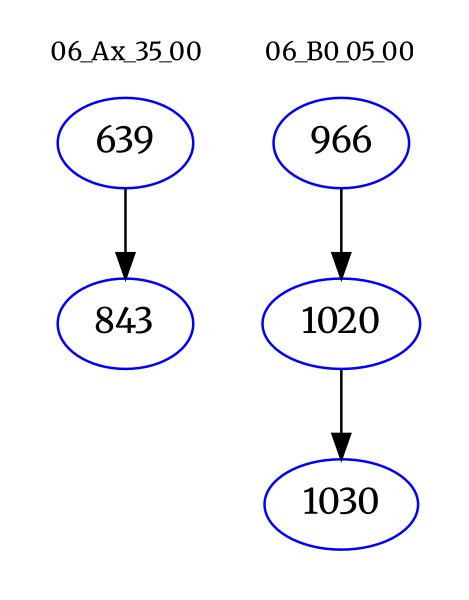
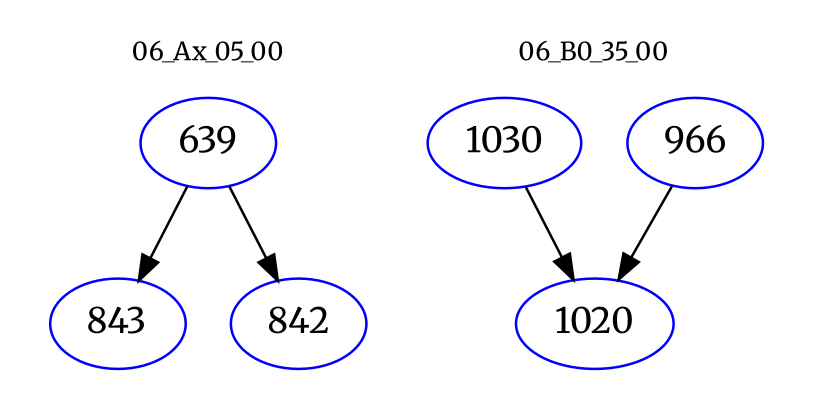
(127, 54) -> (208, 54)
(341, 54) -> (595, 54)
none -> (299, 324)
(341, 402) -> (544, 222)
